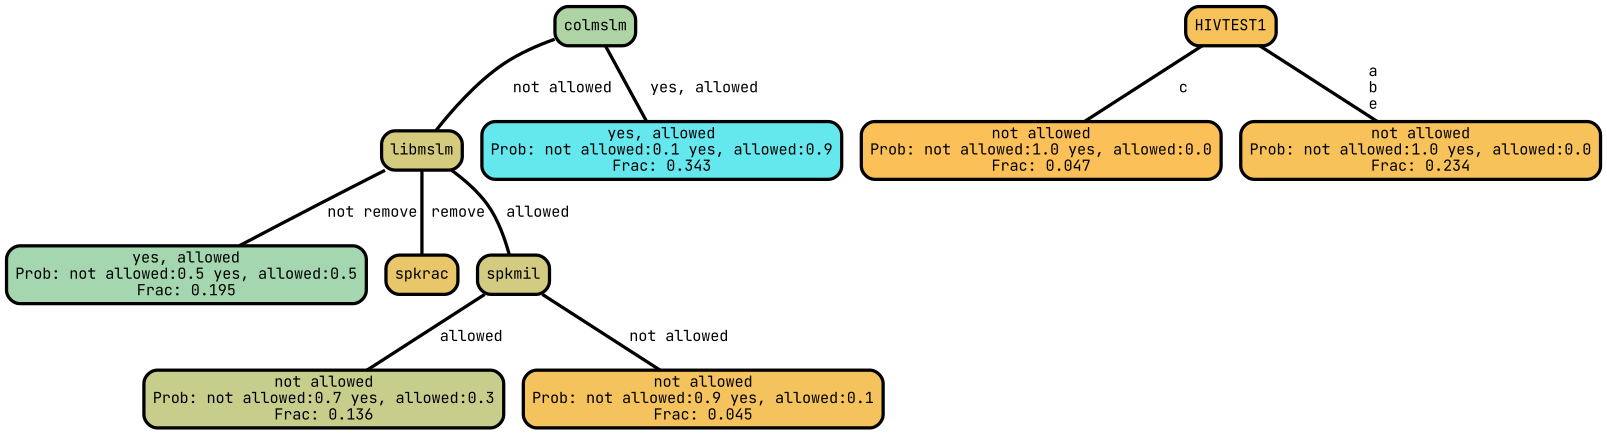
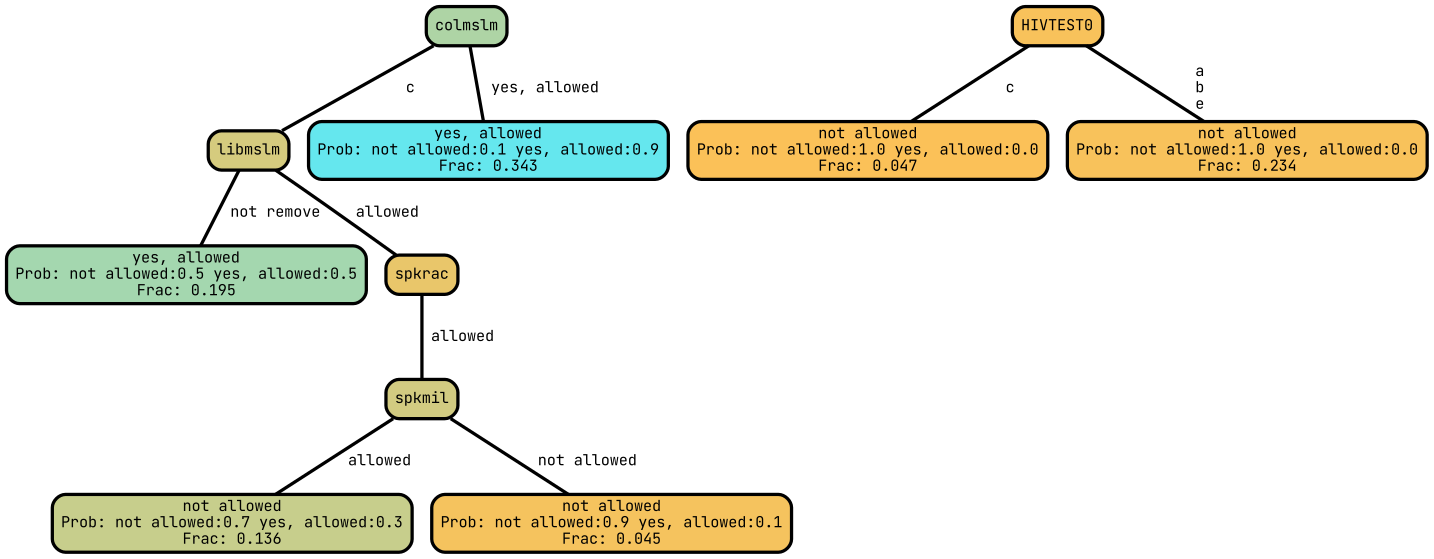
(1231, 26) -> (1058, 26)
(558, 88) -> (406, 88)
(489, 207) -> (422, 337)
(454, 213) -> (383, 213)
